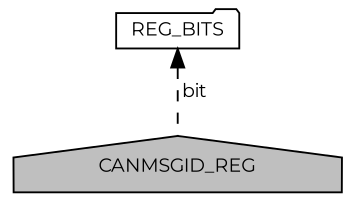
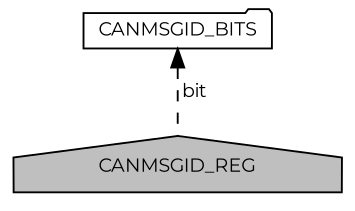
(178, 31) -> (178, 31)
